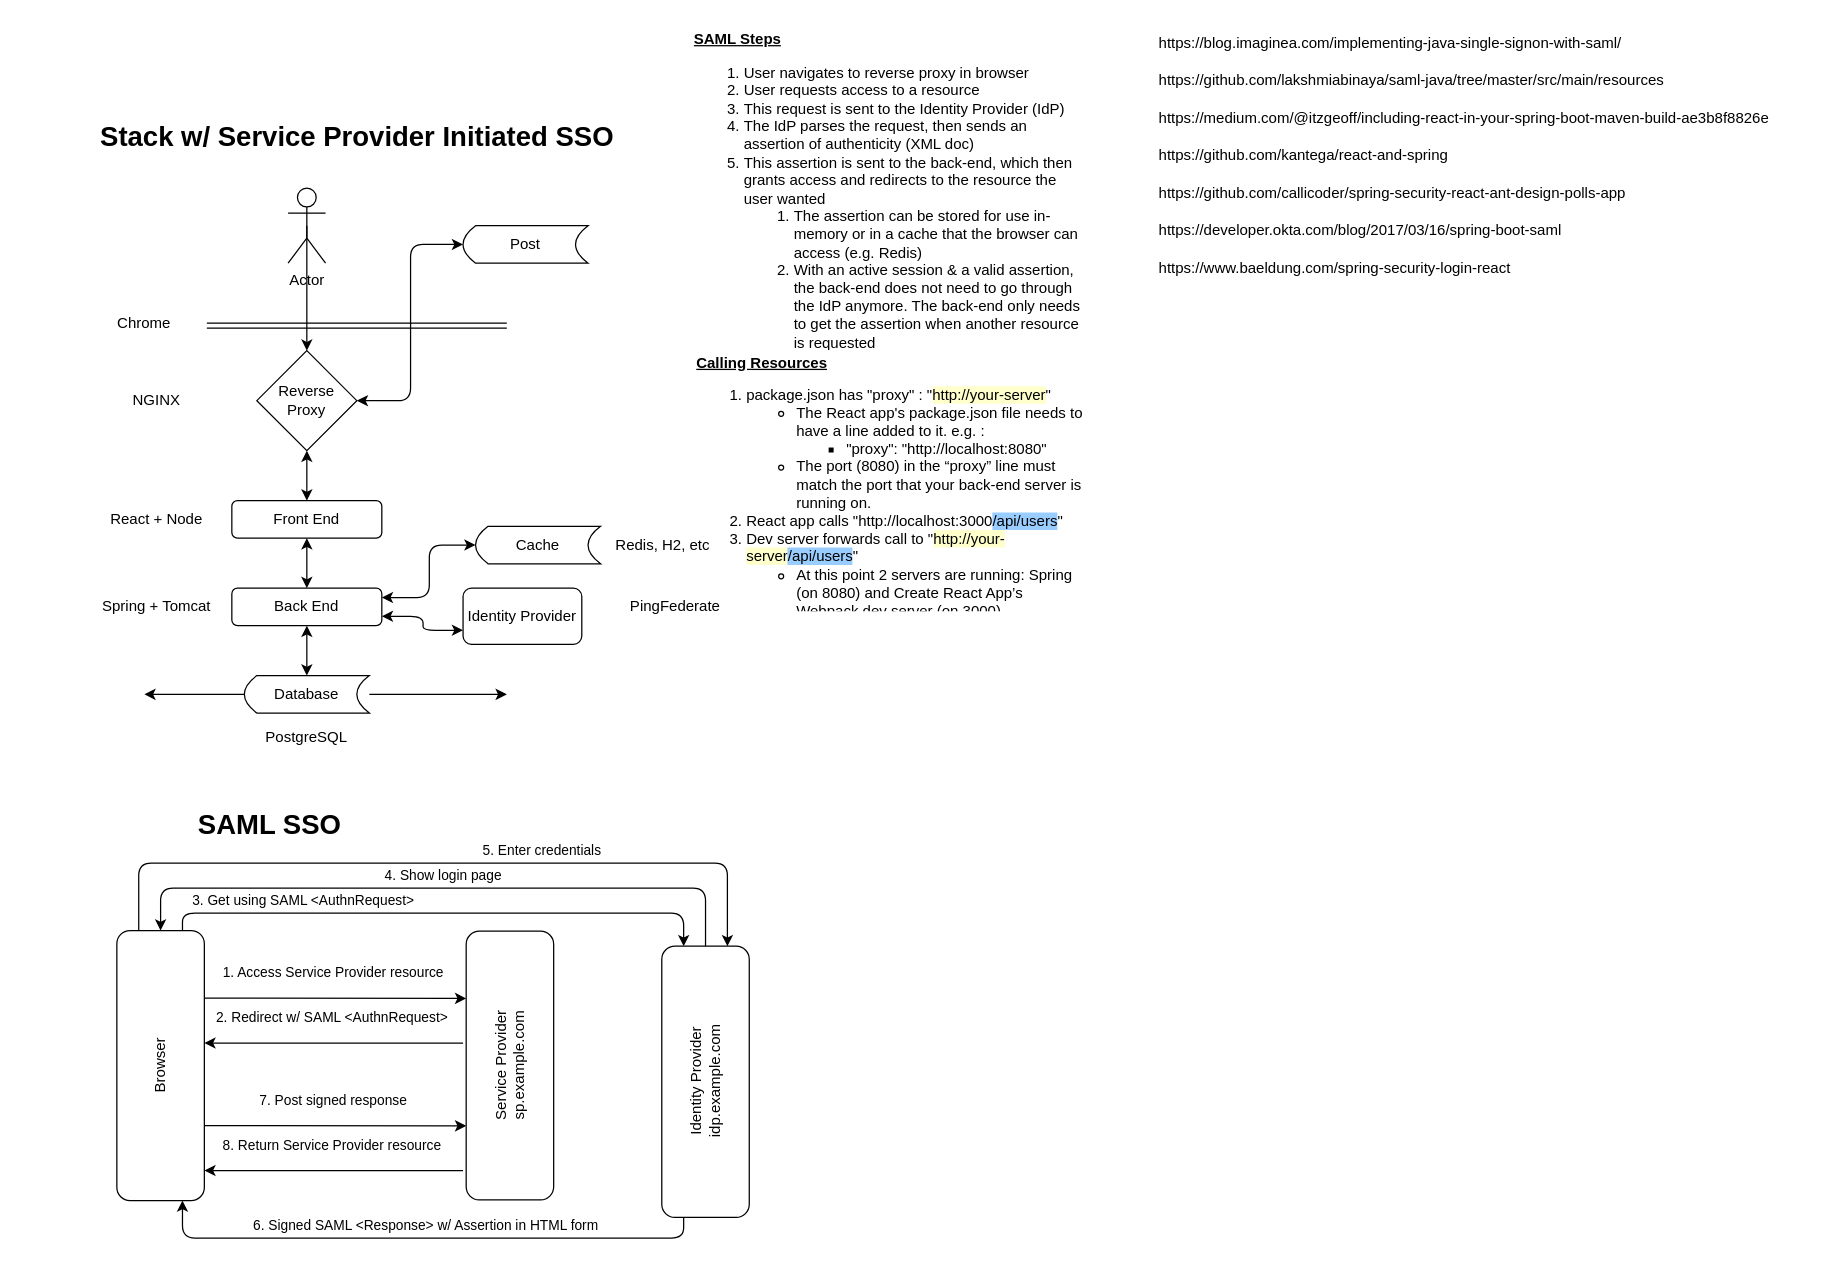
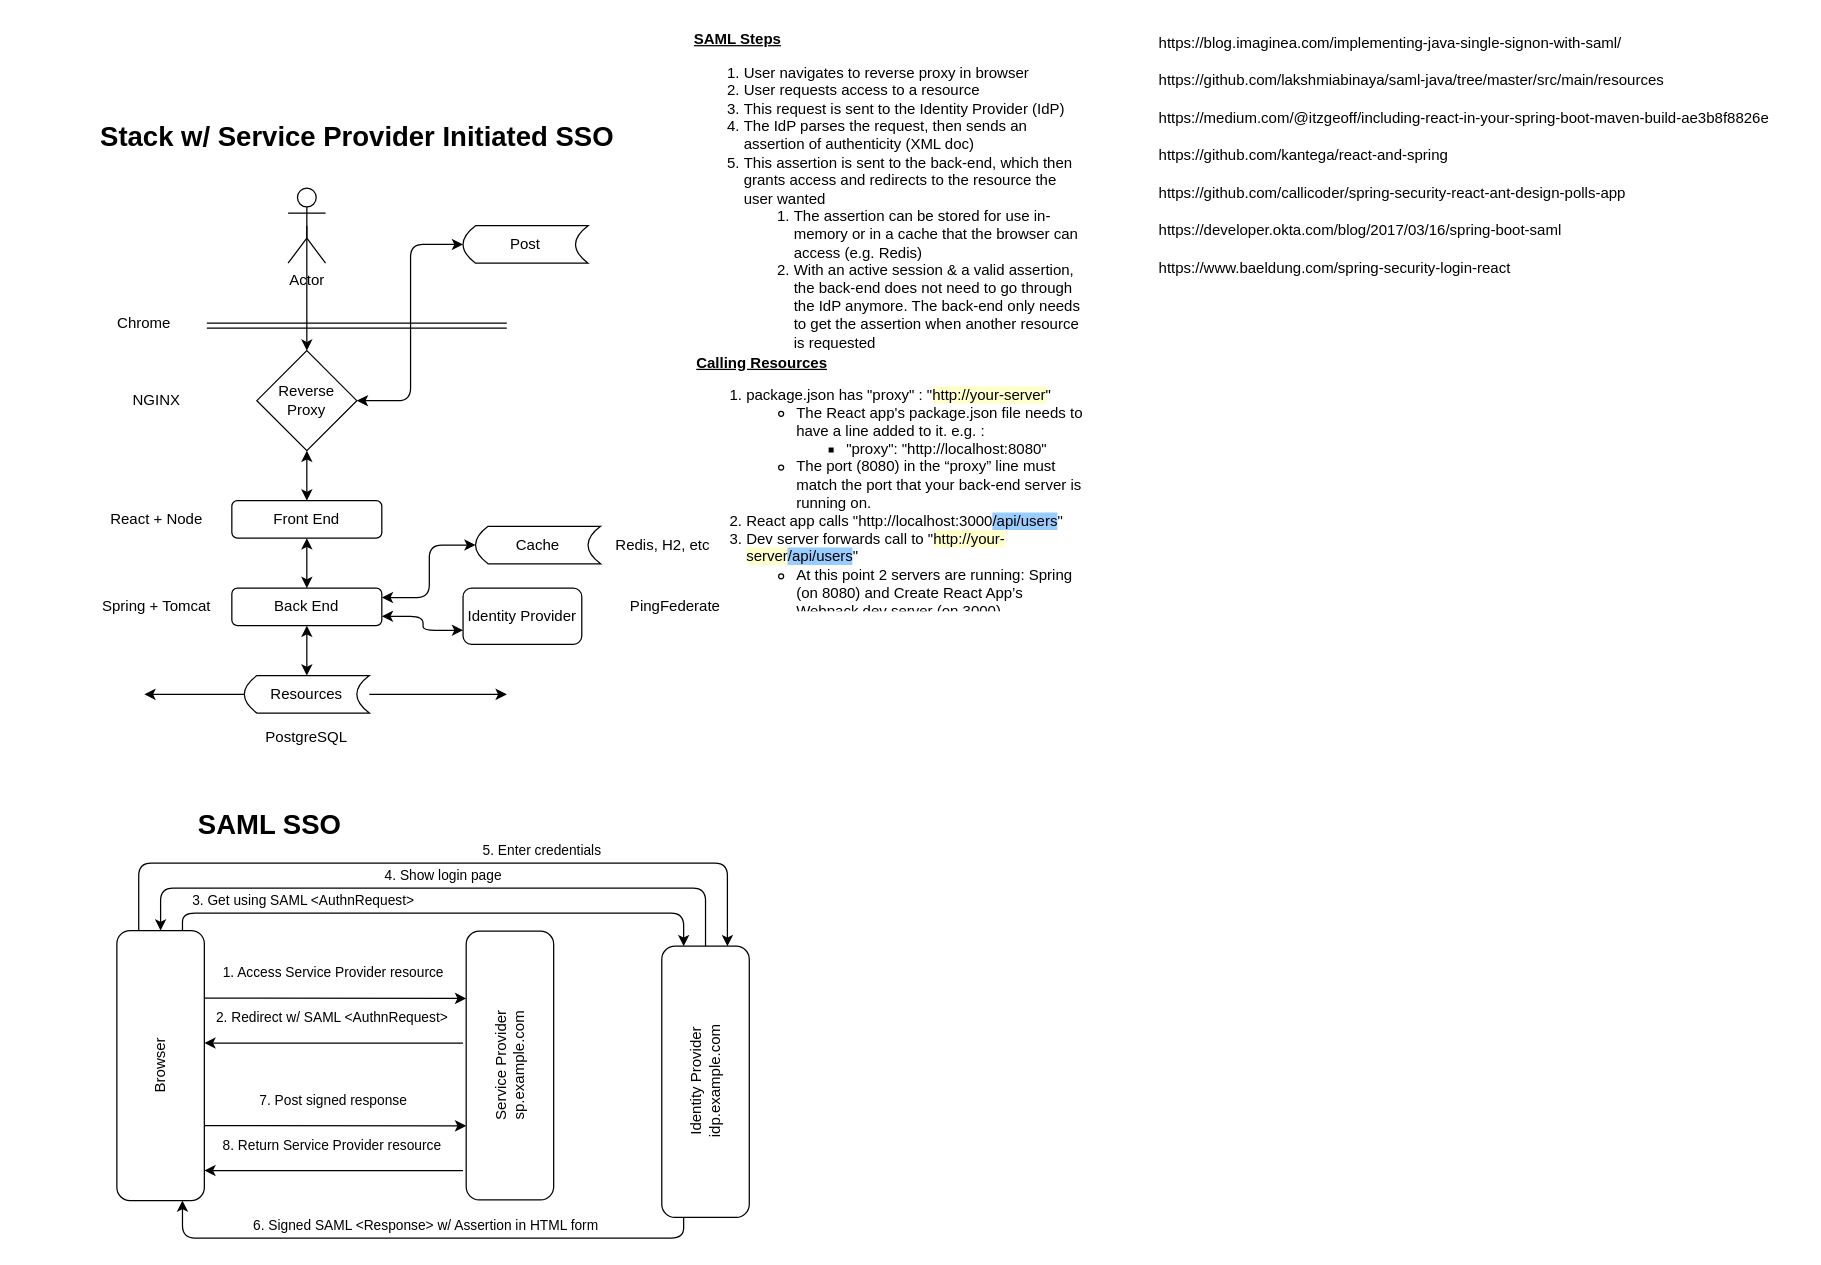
(307, 694) -> (307, 694)
